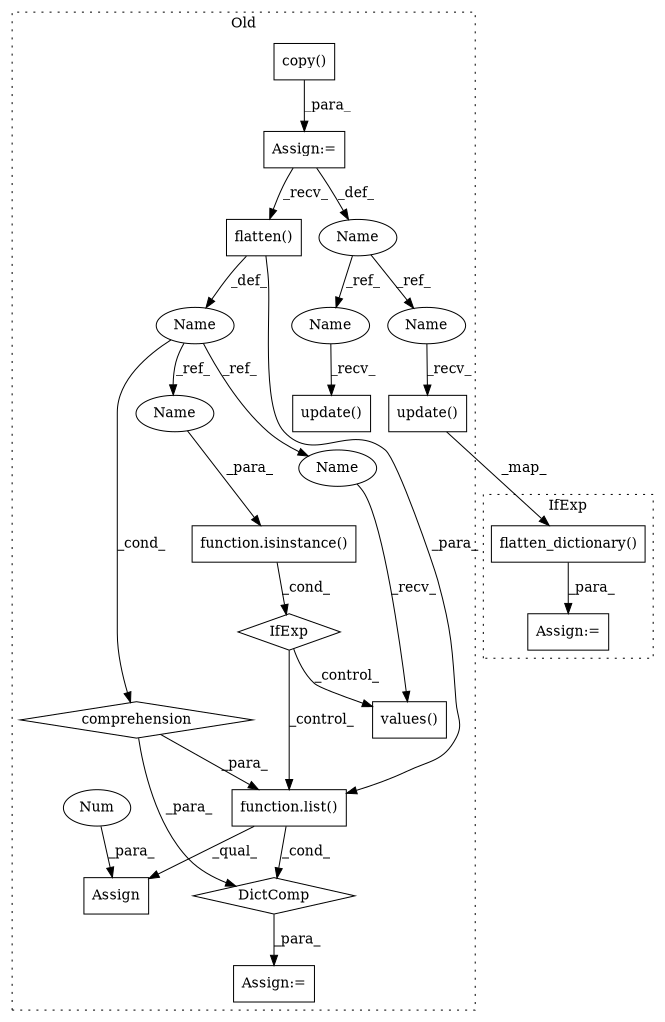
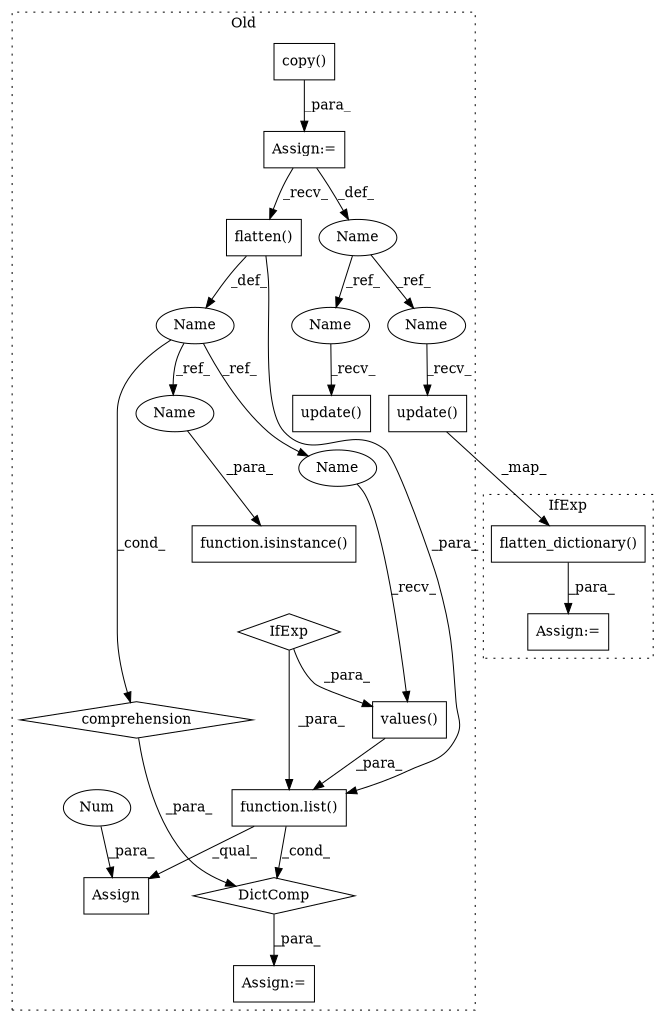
(281, 583) -> none
(347, 676) -> (347, 676)
(322, 720) -> (322, 720)
(205, 759) -> (354, 761)
